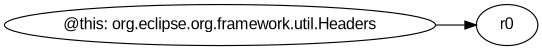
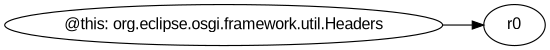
(220, 25) -> (224, 25)
